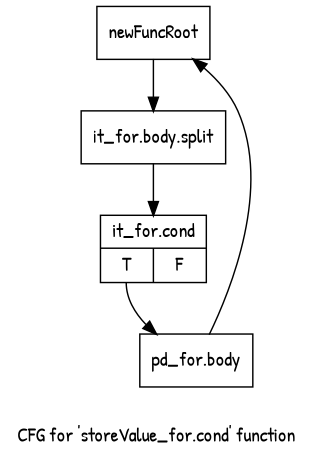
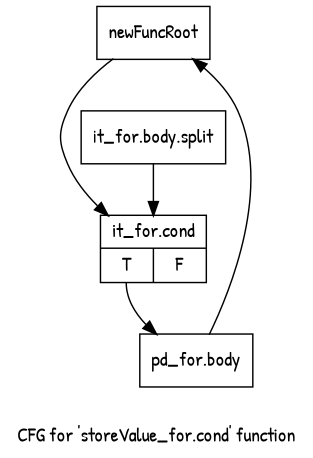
(153, 78) -> (62, 128)
